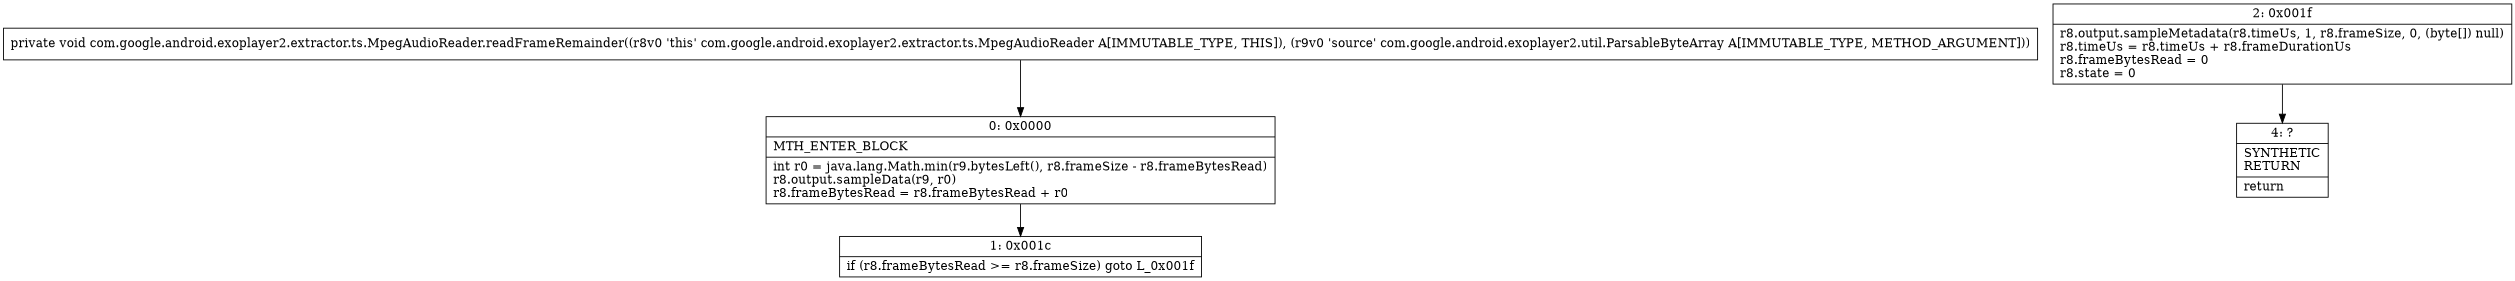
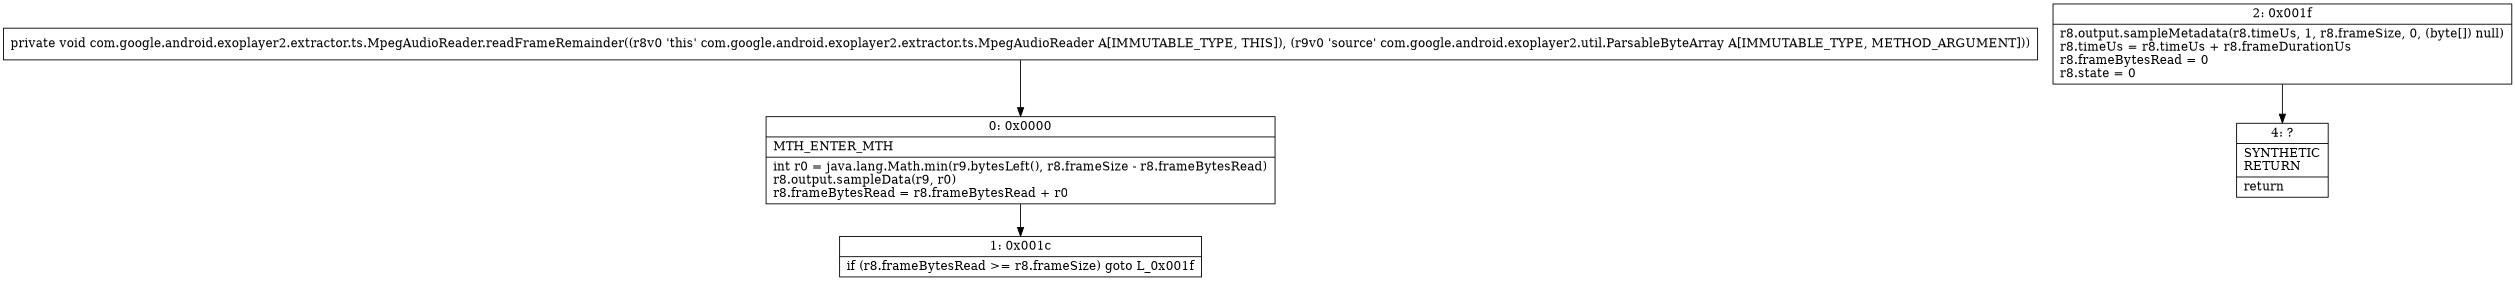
(841, 147) -> (833, 147)
